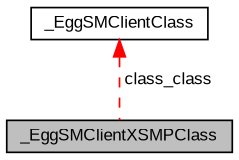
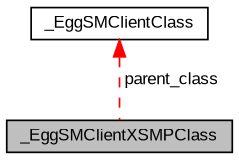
(166, 80) -> (169, 80)
